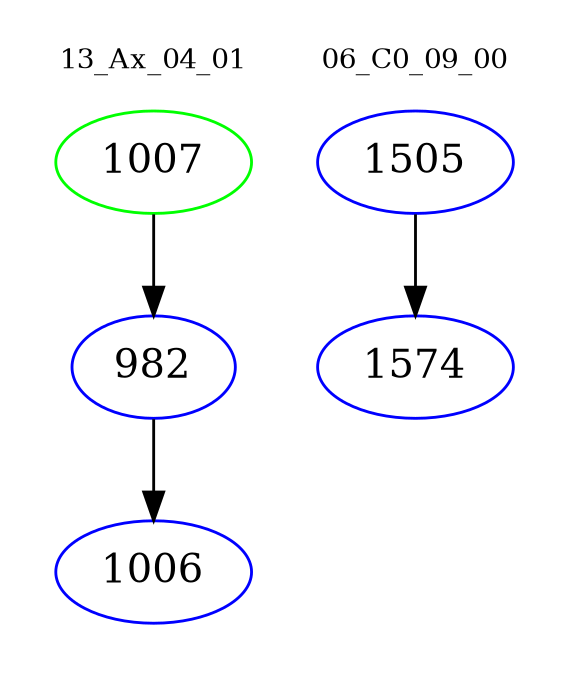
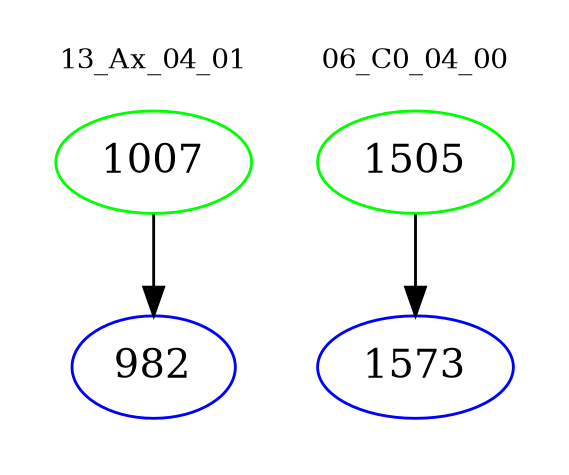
(415, 61) -> (415, 61)
(415, 162) -> (415, 162)
(415, 367) -> (415, 367)
(154, 572) -> none
